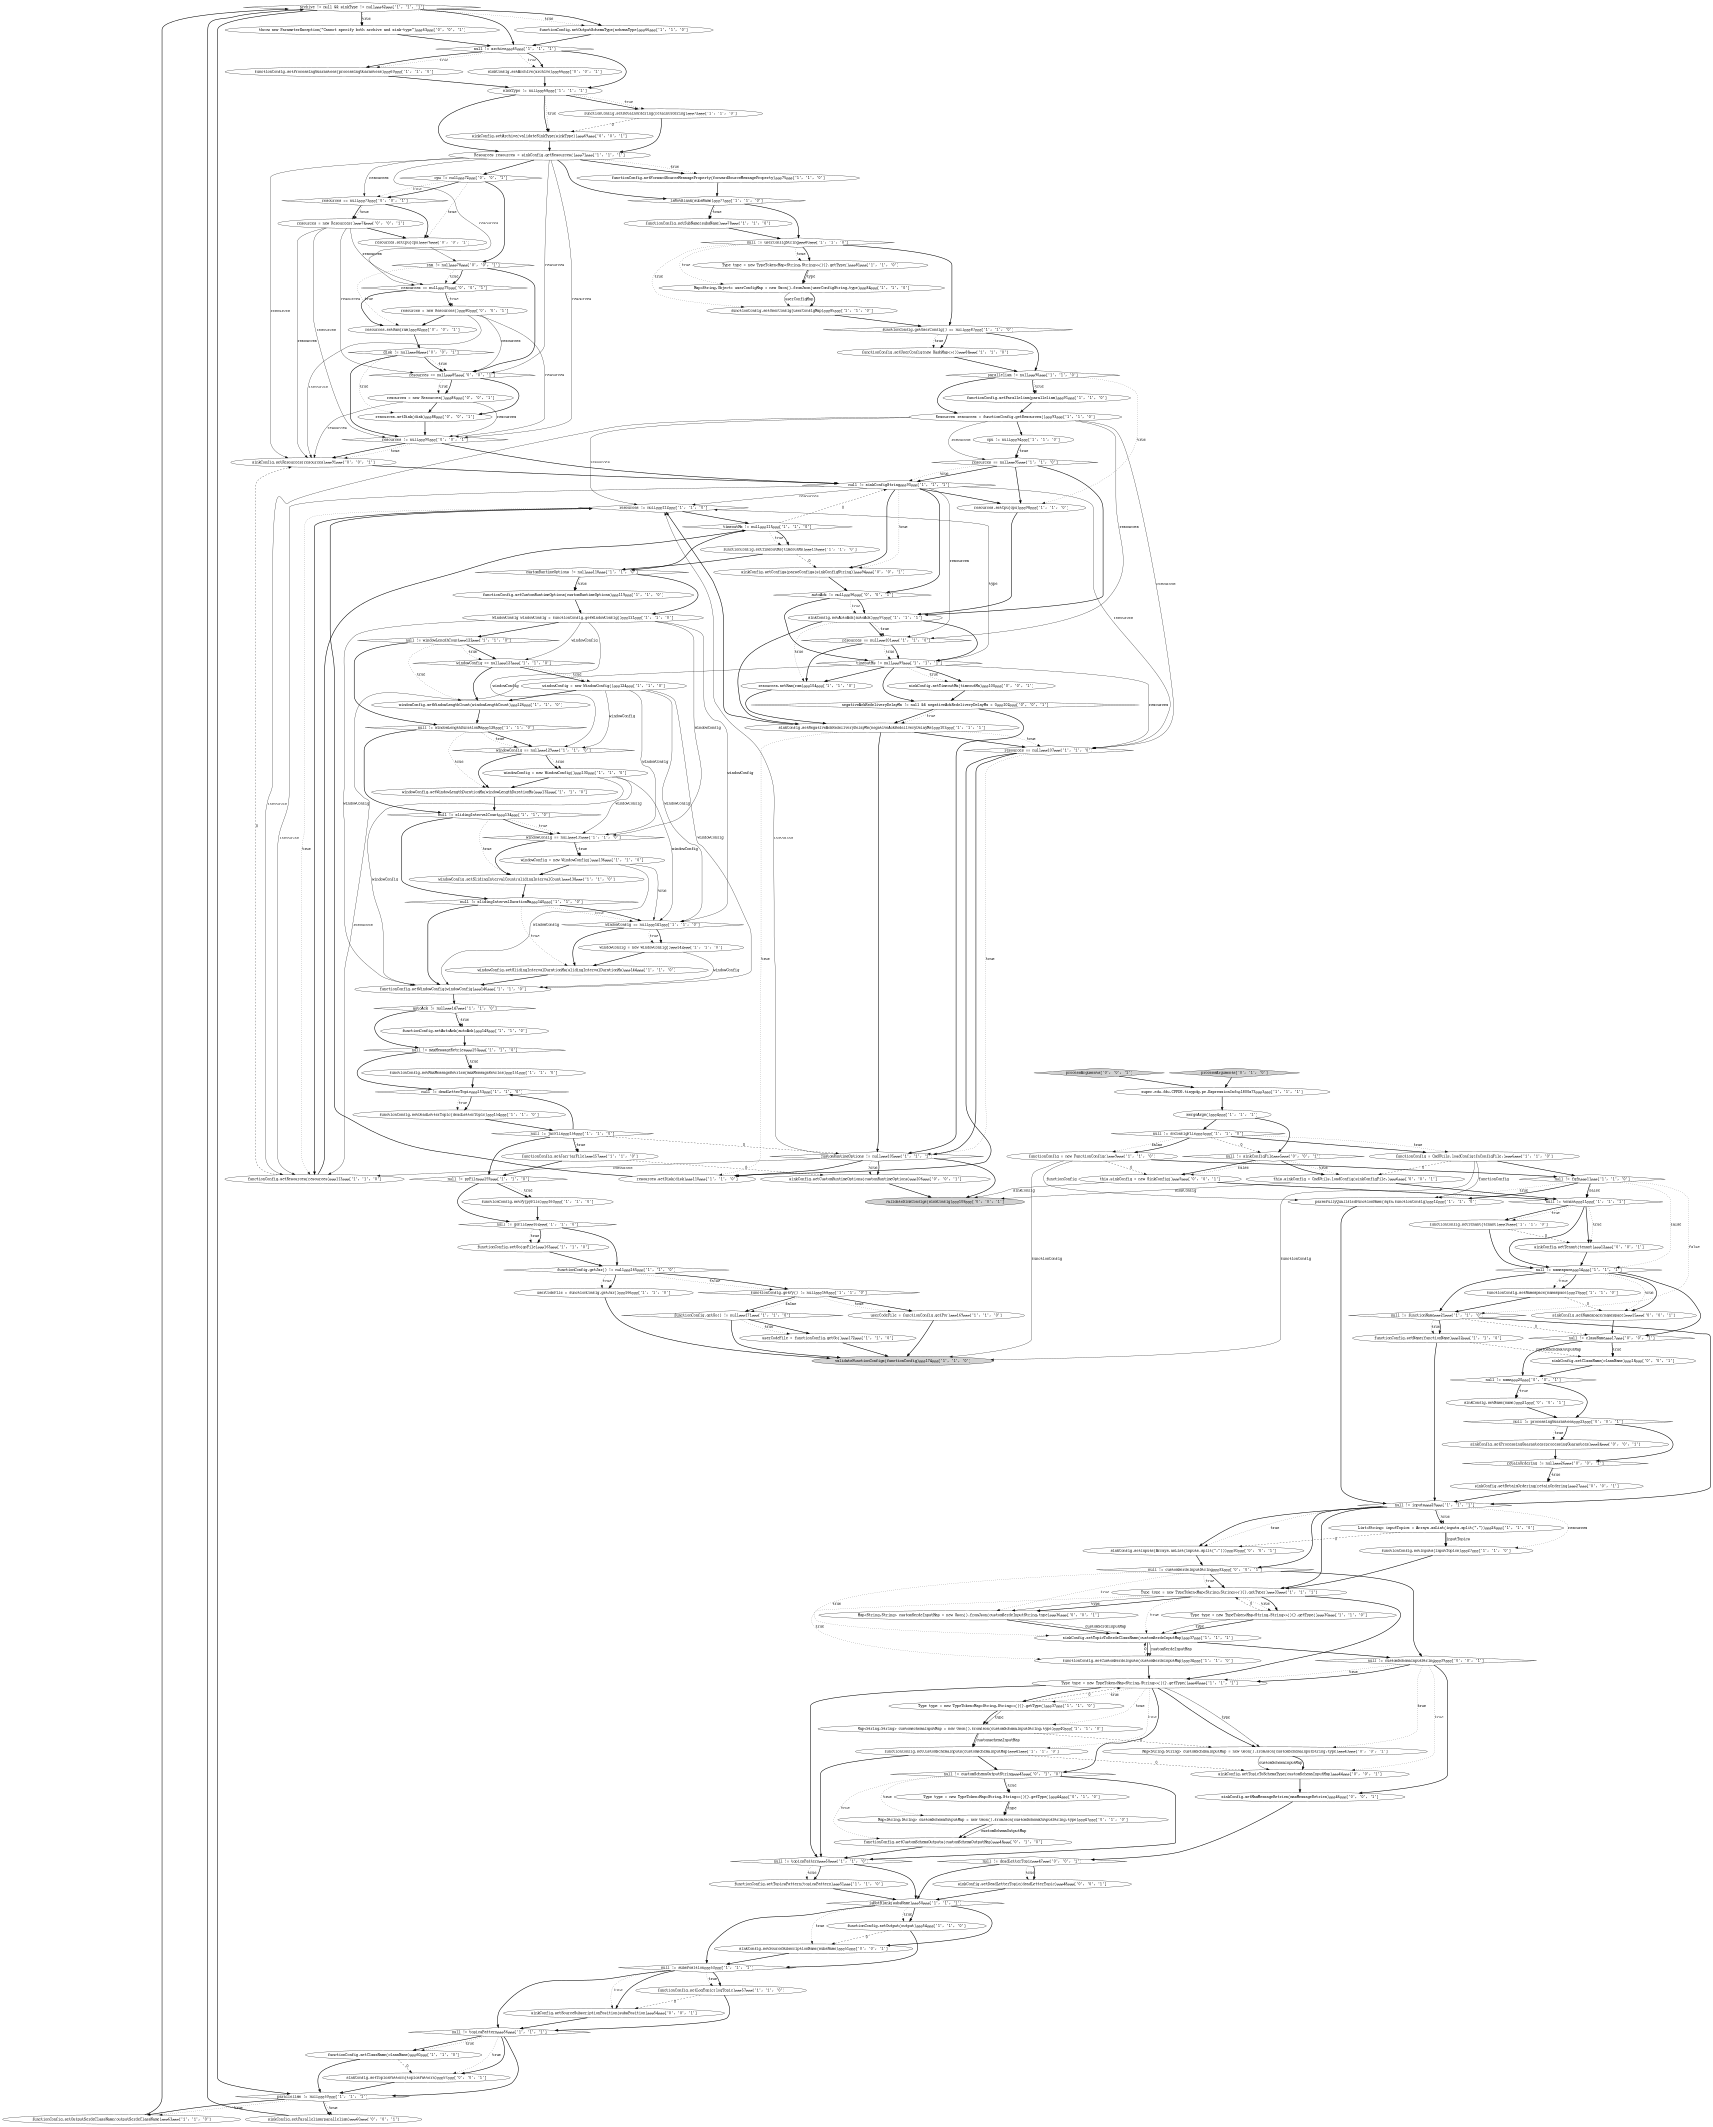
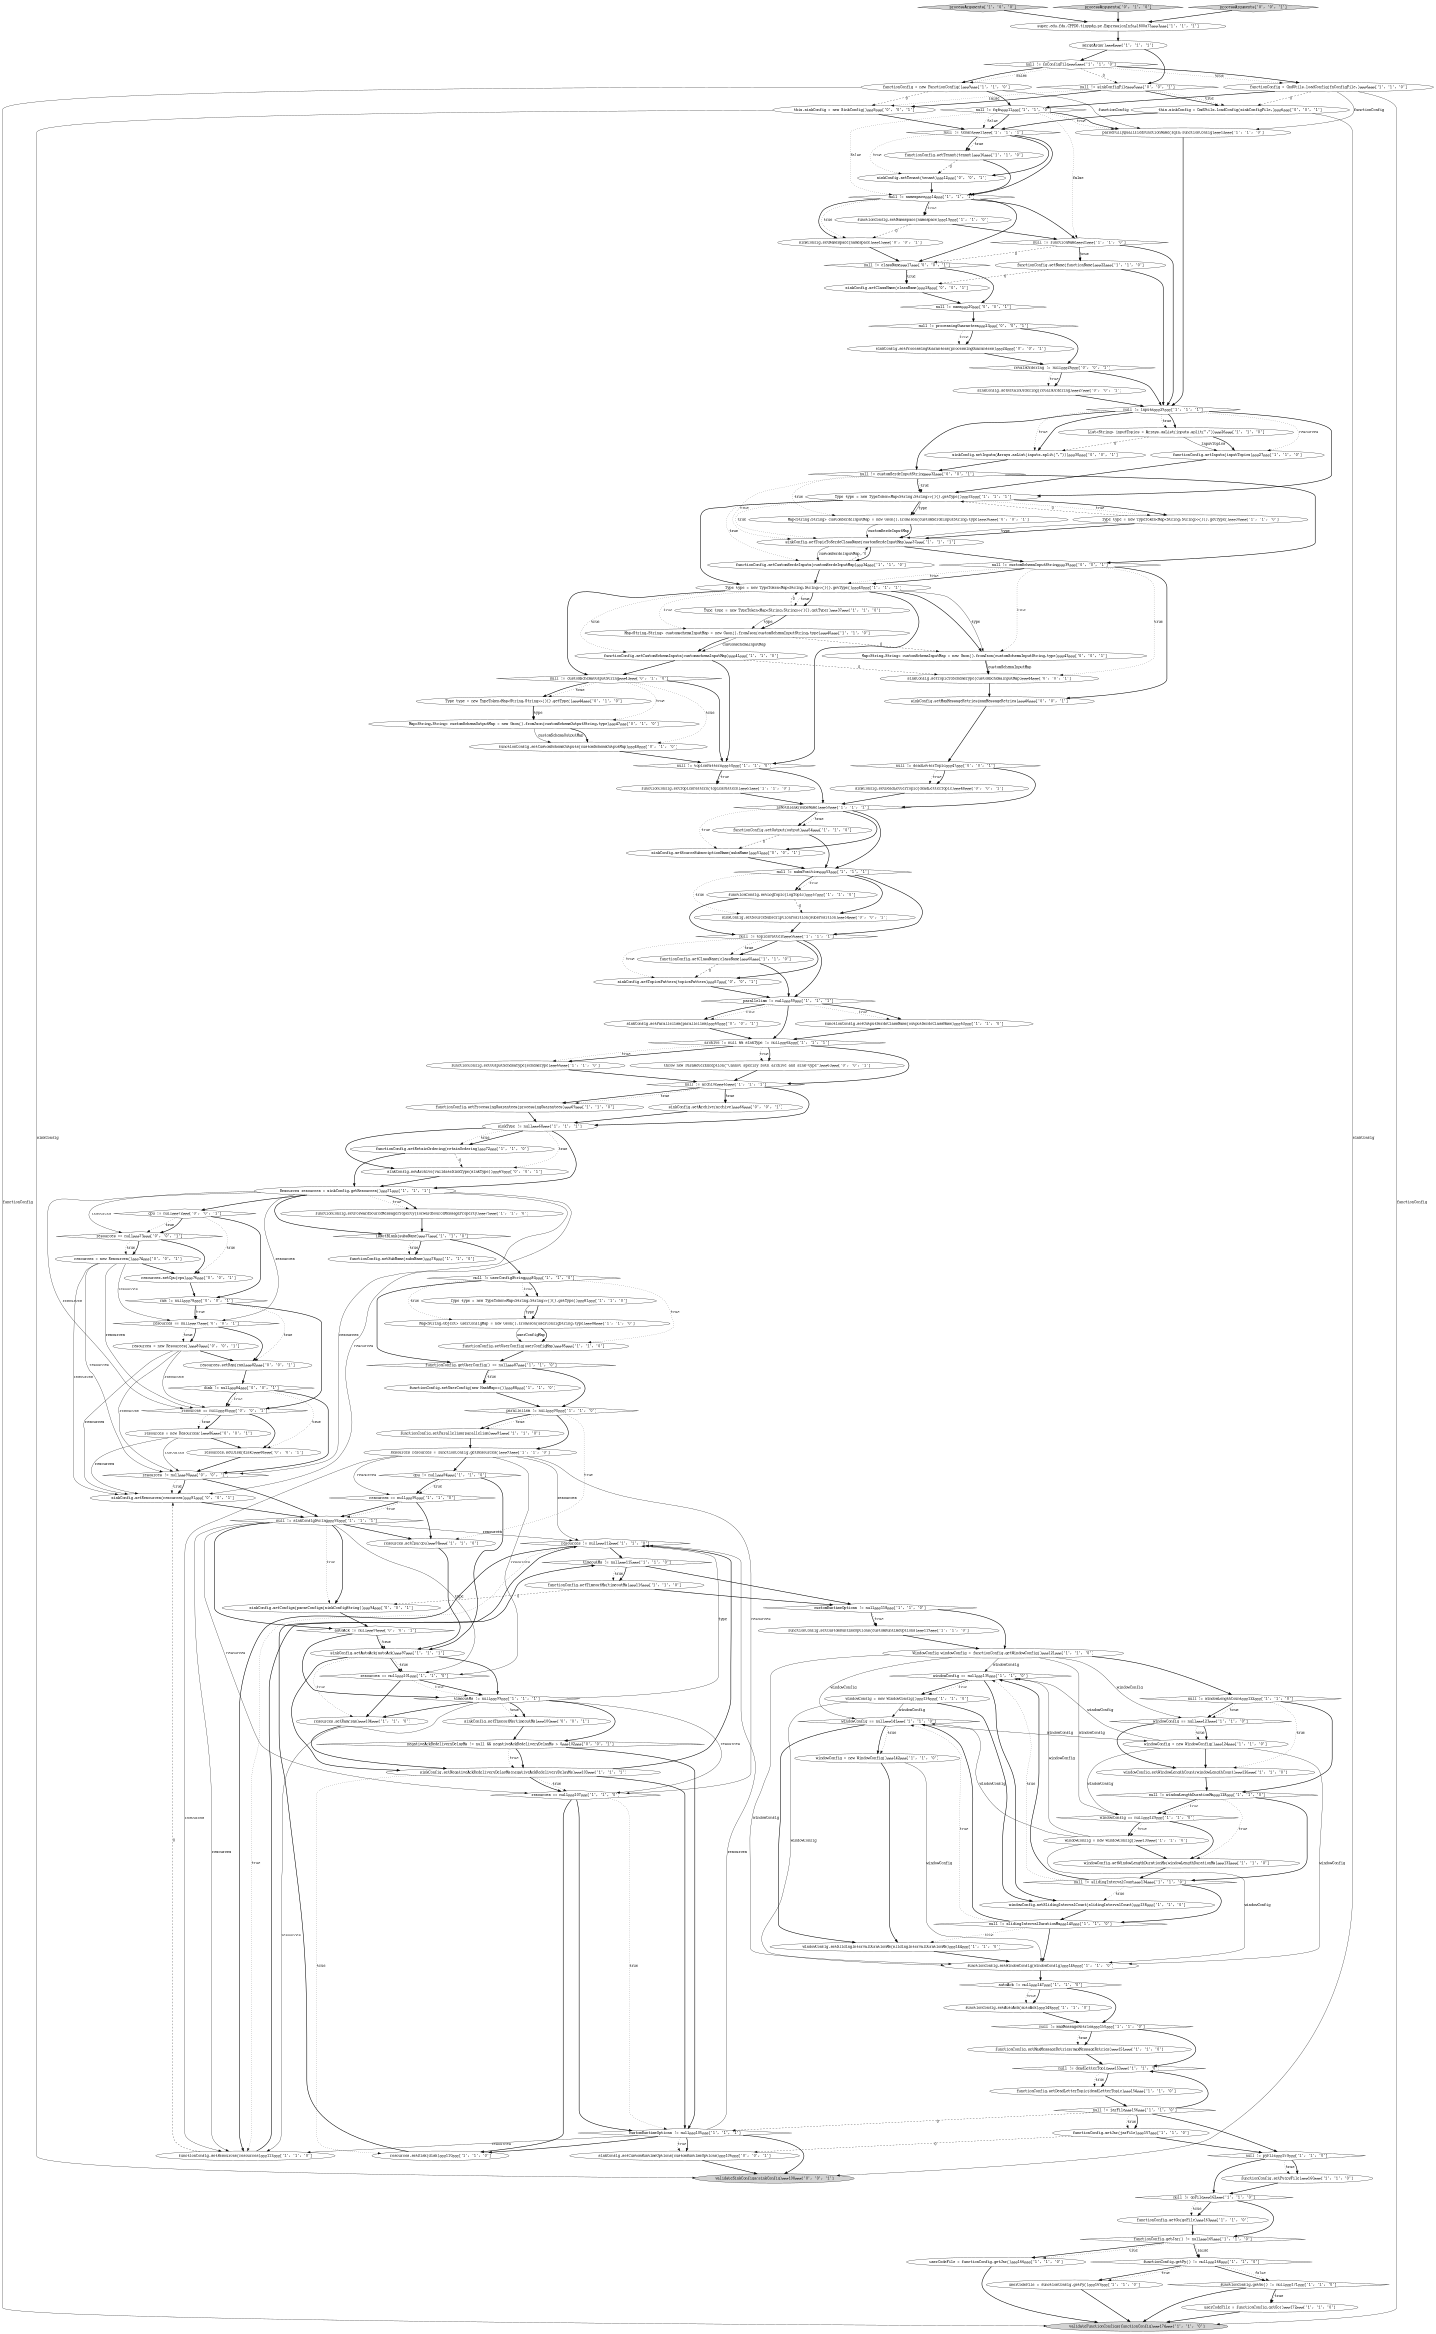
none -> (983, 7)
(753, 233) -> none
(442, 254) -> (192, 1288)
none -> (1129, 379)
(1023, 440) -> (450, 1475)
(832, 506) -> none
(959, 561) -> (459, 1597)
(1100, 598) -> (476, 1562)
(665, 807) -> (1032, 1734)
(662, 891) -> (912, 1710)
(218, 1039) -> (785, 1023)
(1558, 1350) -> (1005, 277)
(1515, 1403) -> none
